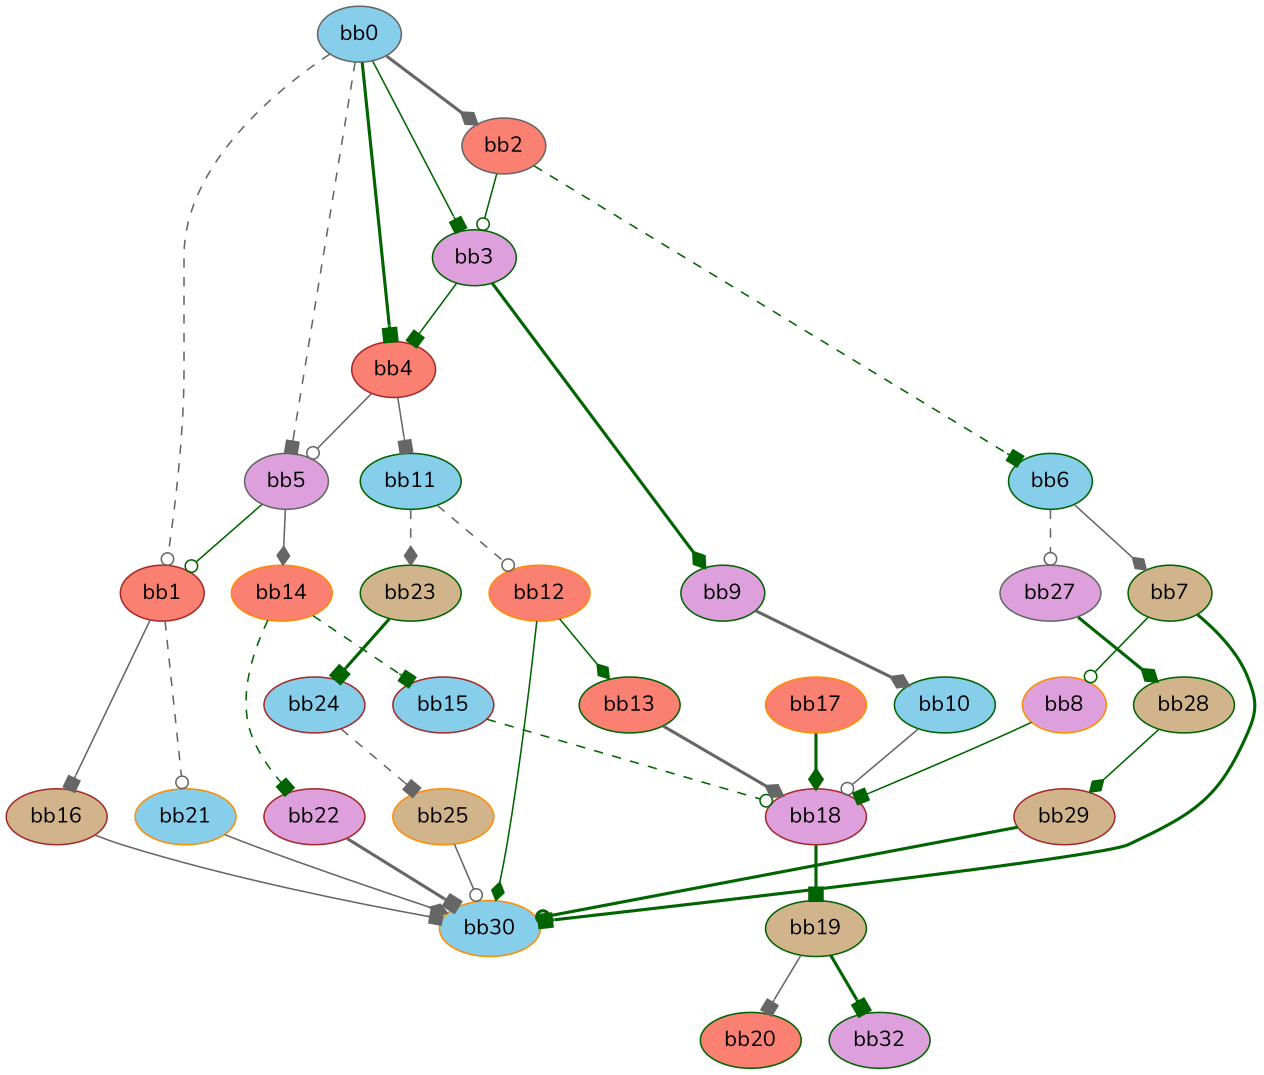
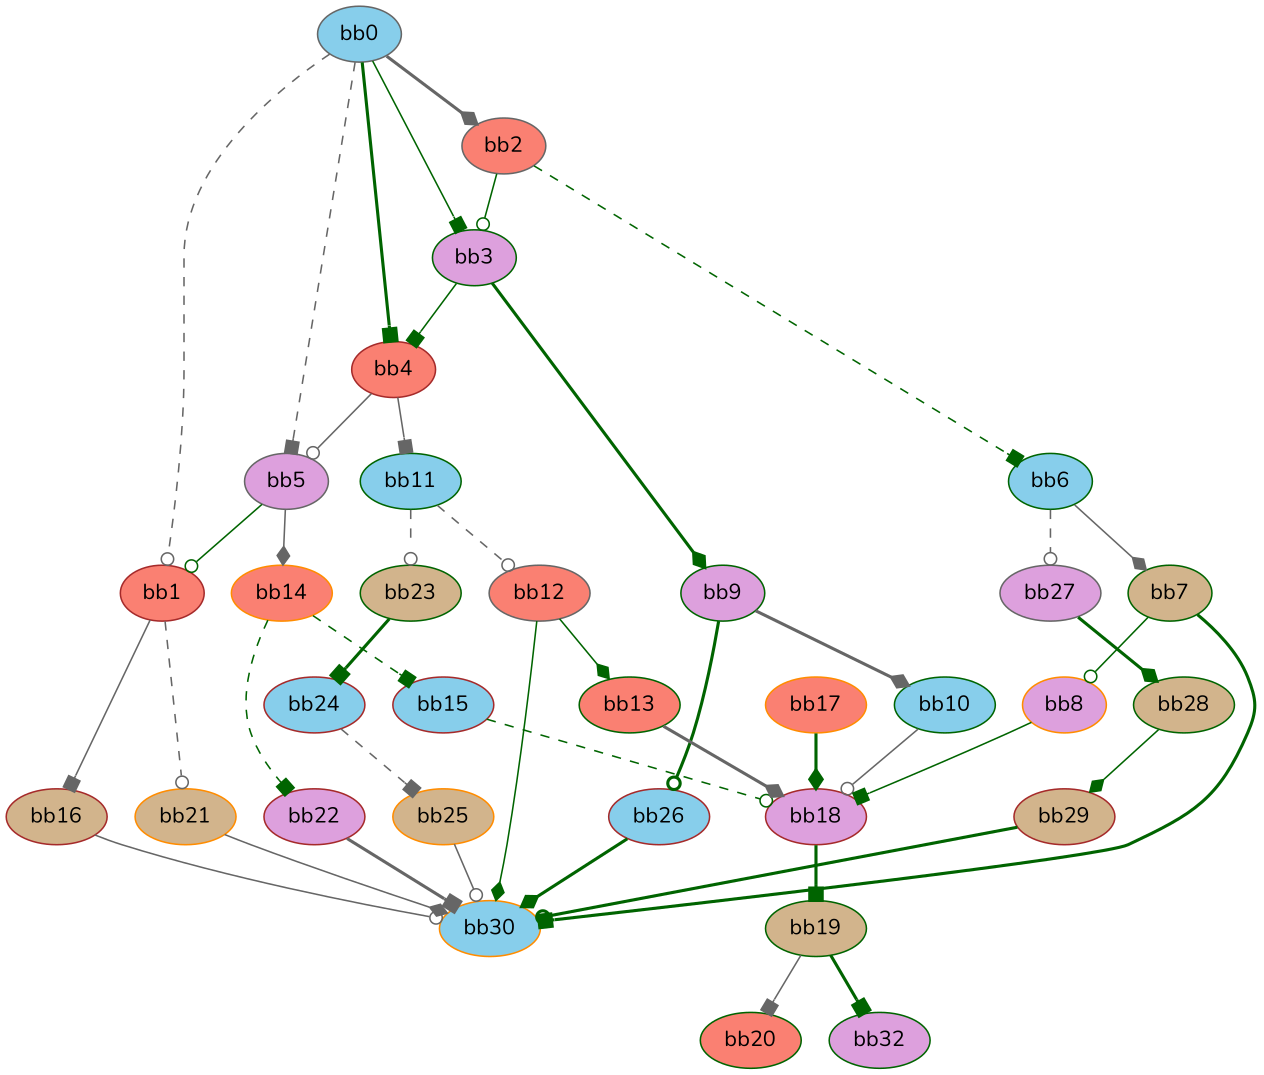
(411, 528) -> (411, 528)
(540, 593) -> (540, 593)
(186, 817) -> (186, 817)
none -> (659, 817)
(261, 882) -> (261, 882)
